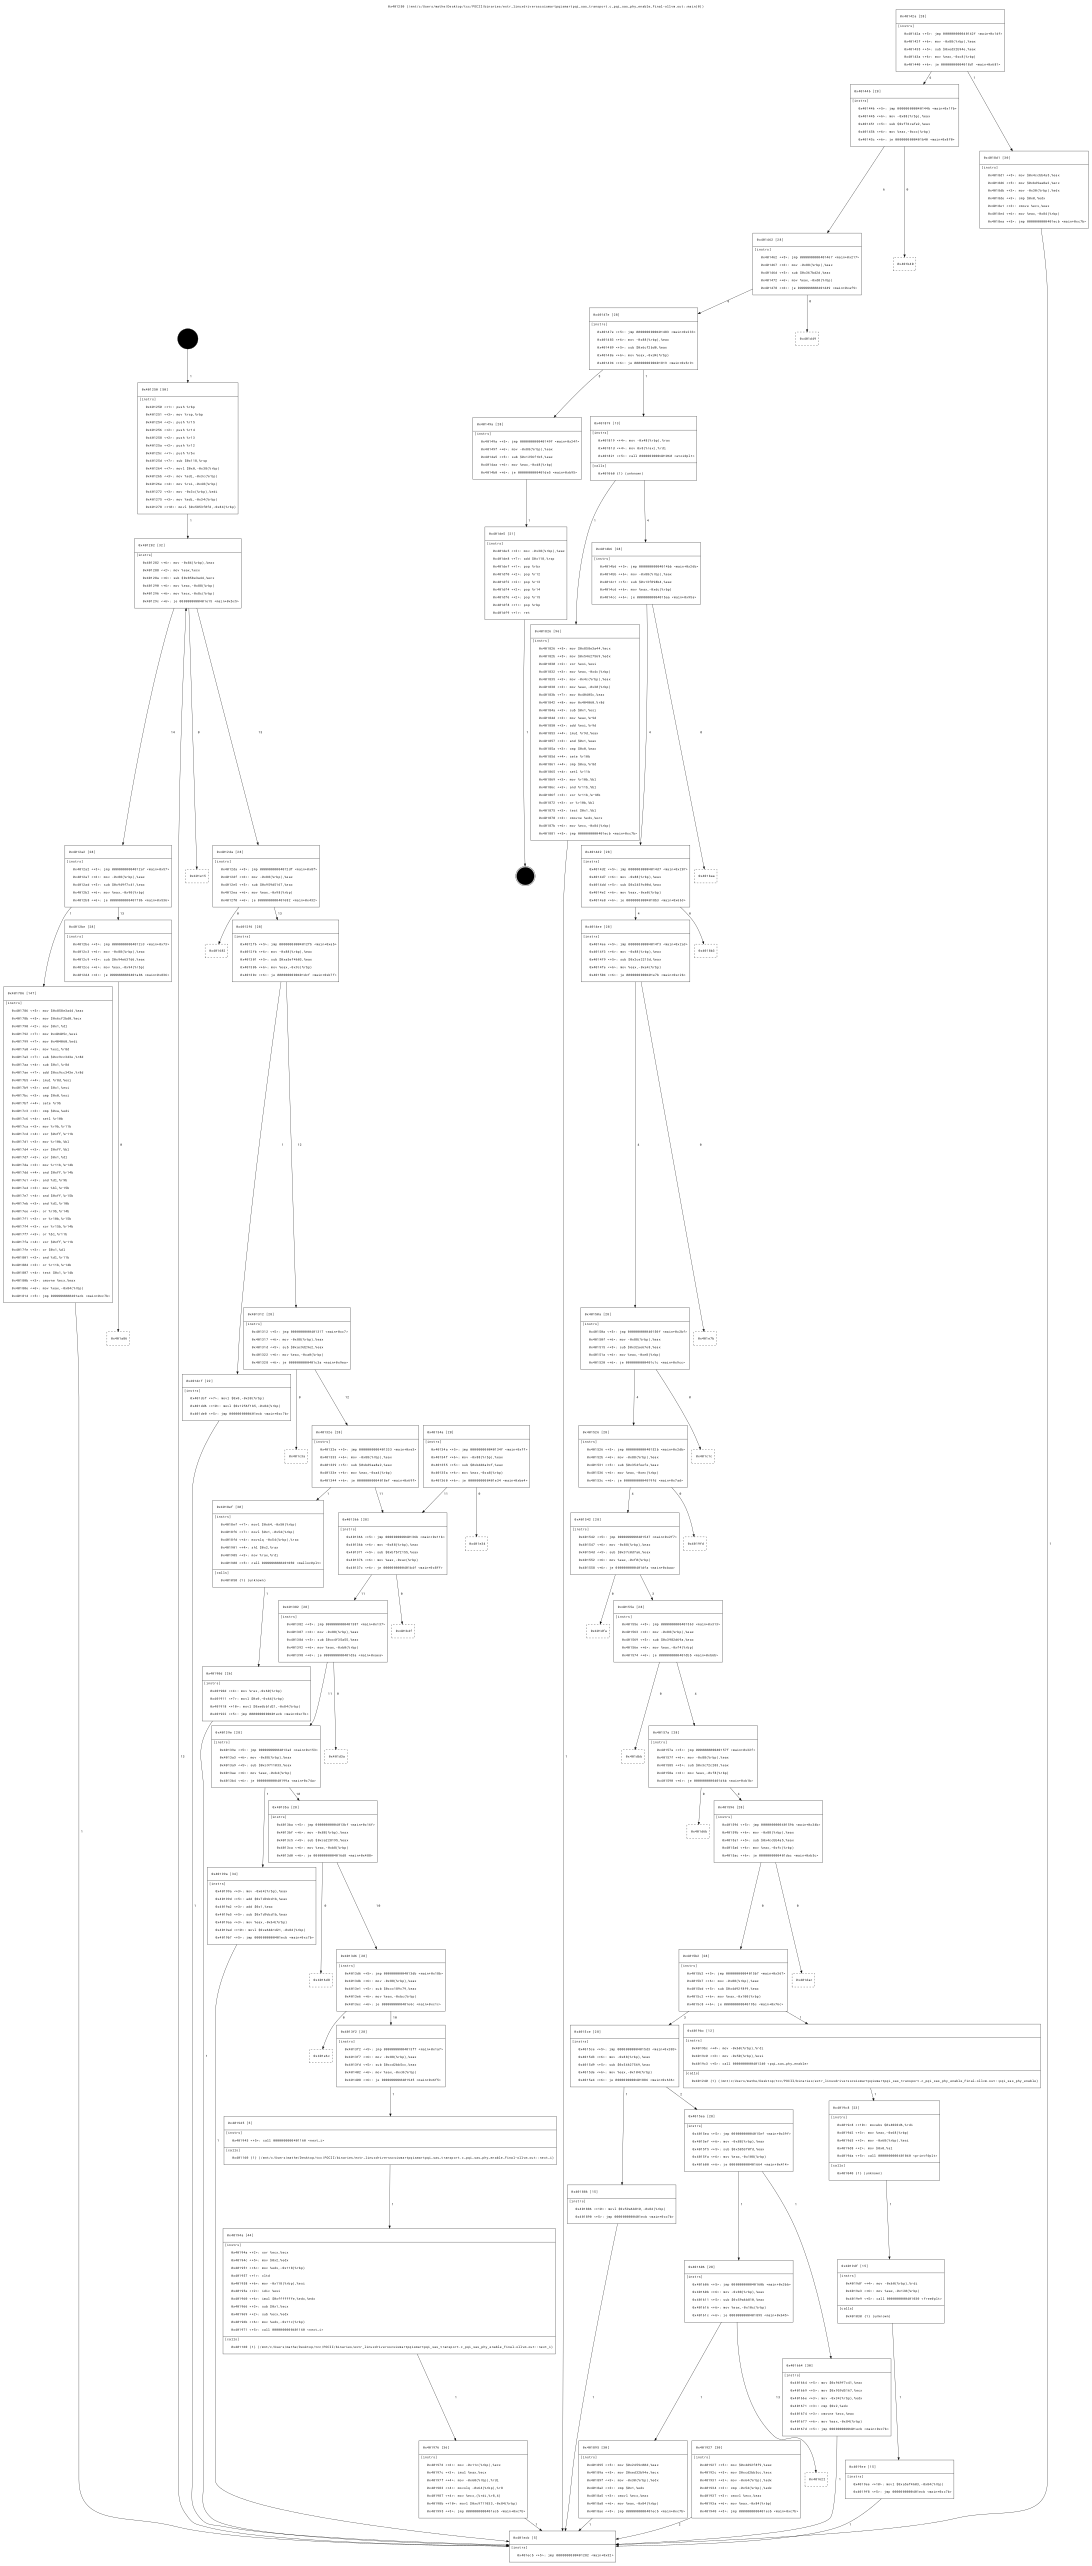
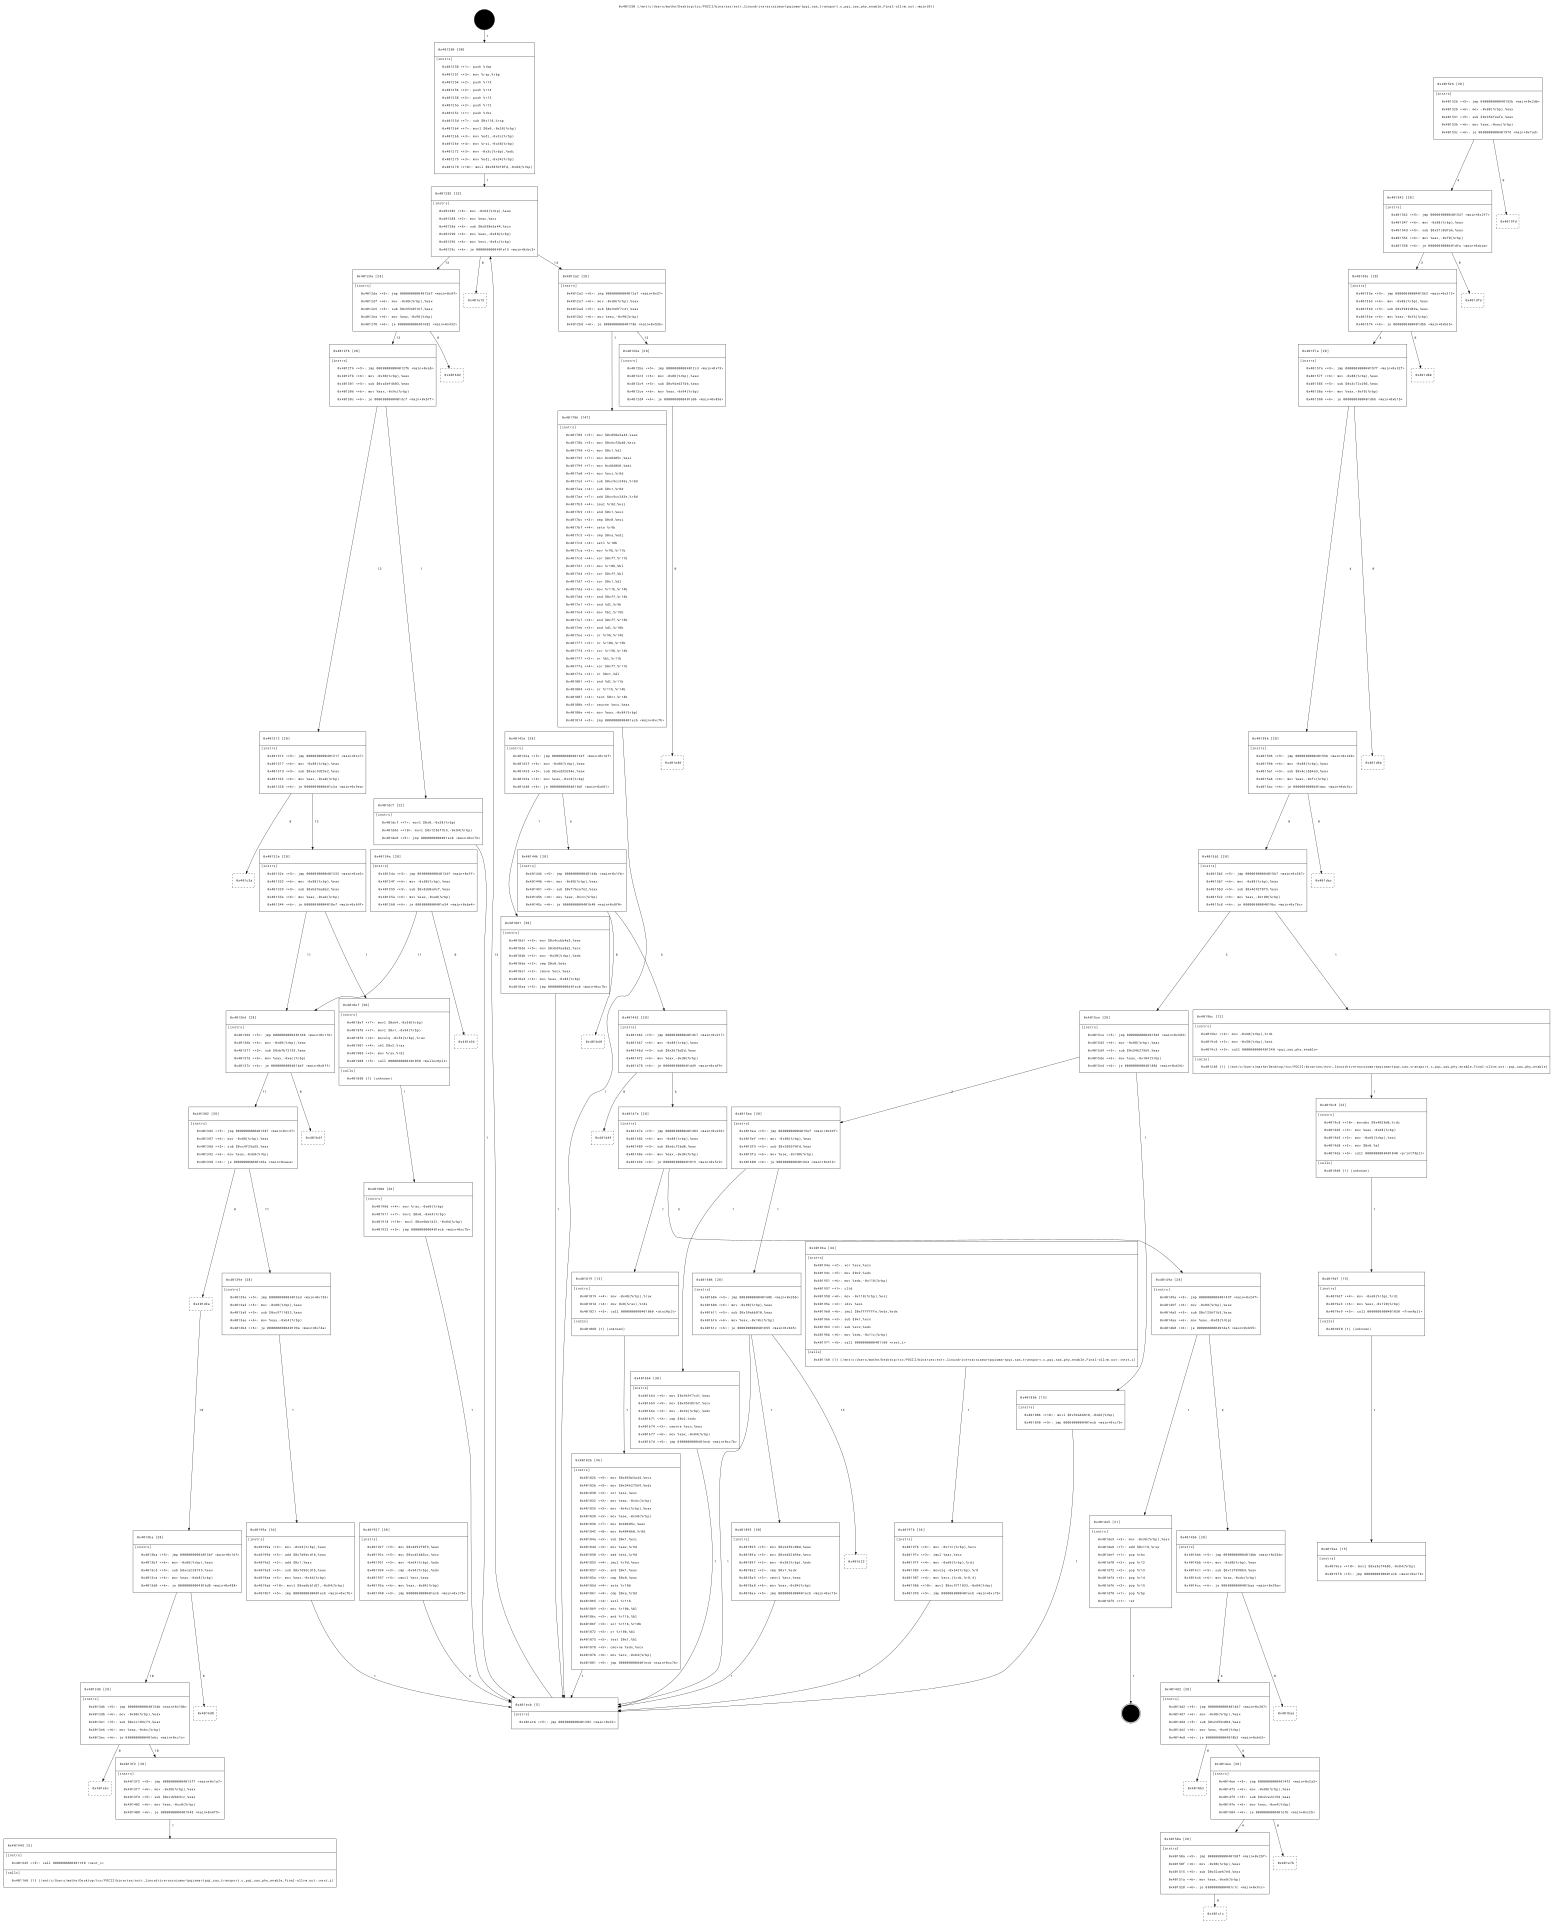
(645, 510) -> (1218, 1431)
(634, 1396) -> none
(294, 1793) -> (195, 1419)
(390, 2195) -> none
(755, 2540) -> (721, 1548)
